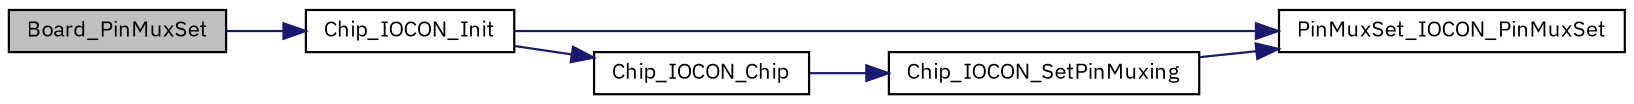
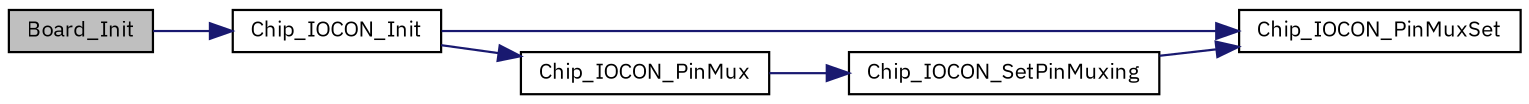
(117, 31) -> (81, 31)
(1452, 31) -> (1380, 31)
(702, 73) -> (645, 73)
